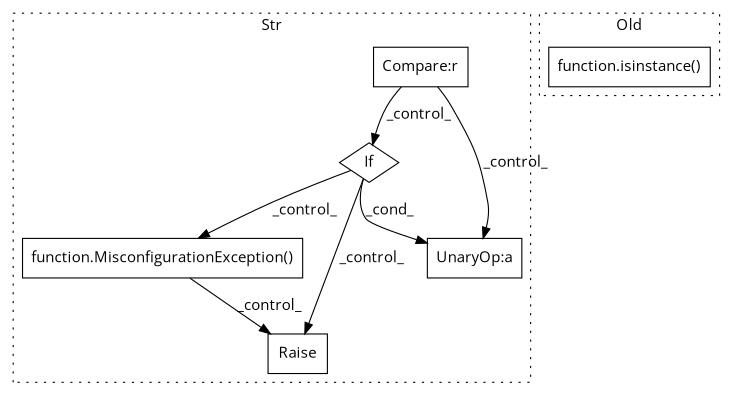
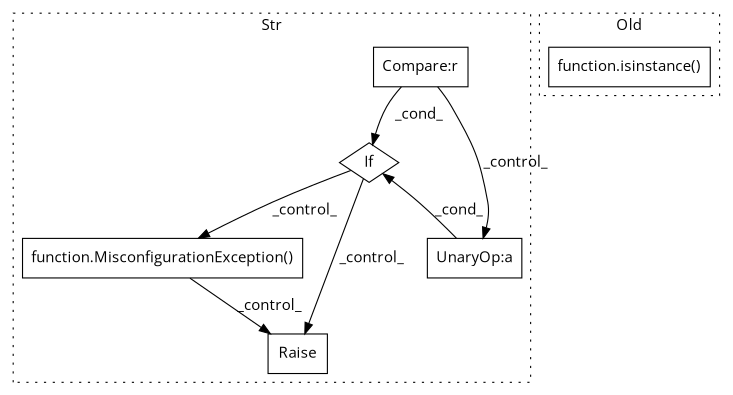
(419, 115) -> (419, 115)
(372, 223) -> (425, 208)
